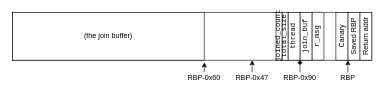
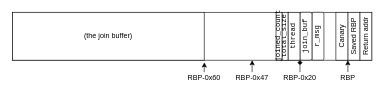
(306, 36) -> (306, 36)
(300, 78) -> (300, 78)
